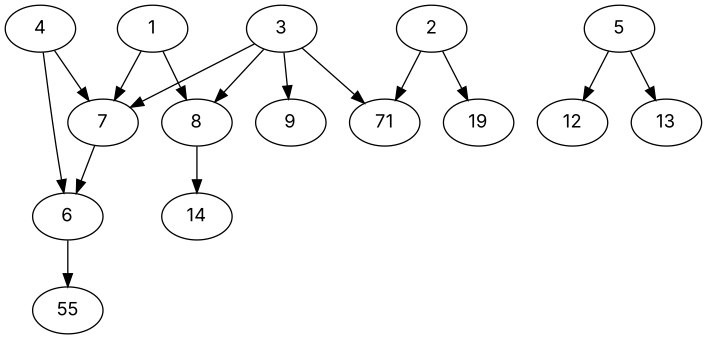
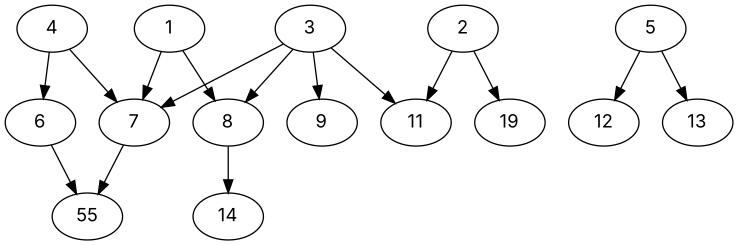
(385, 123) -> (416, 123)
(88, 163) -> (114, 164)
